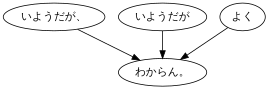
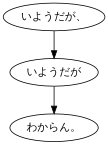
(243, 17) -> none
(105, 43) -> (54, 41)
